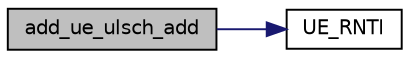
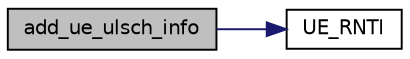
(112, 29) -> (112, 29)
